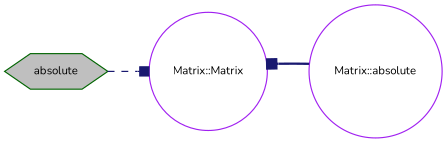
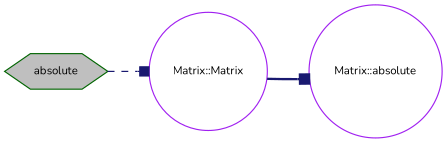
(294, 64) -> (282, 79)
